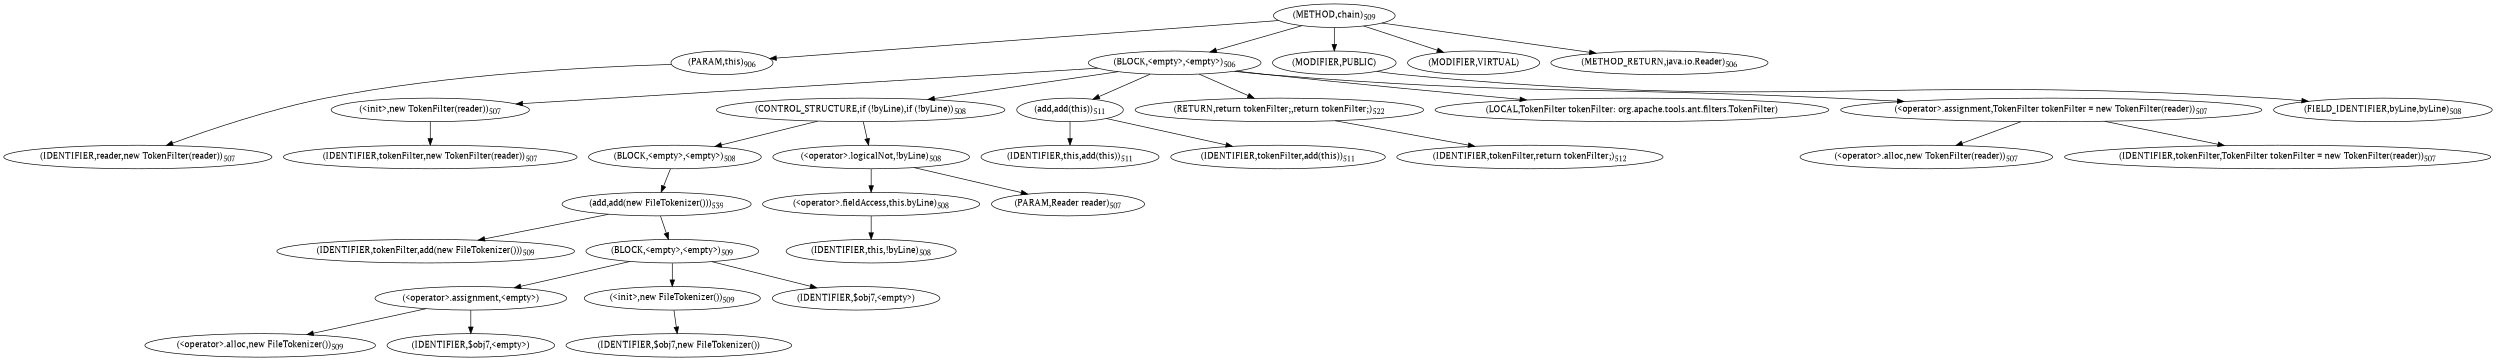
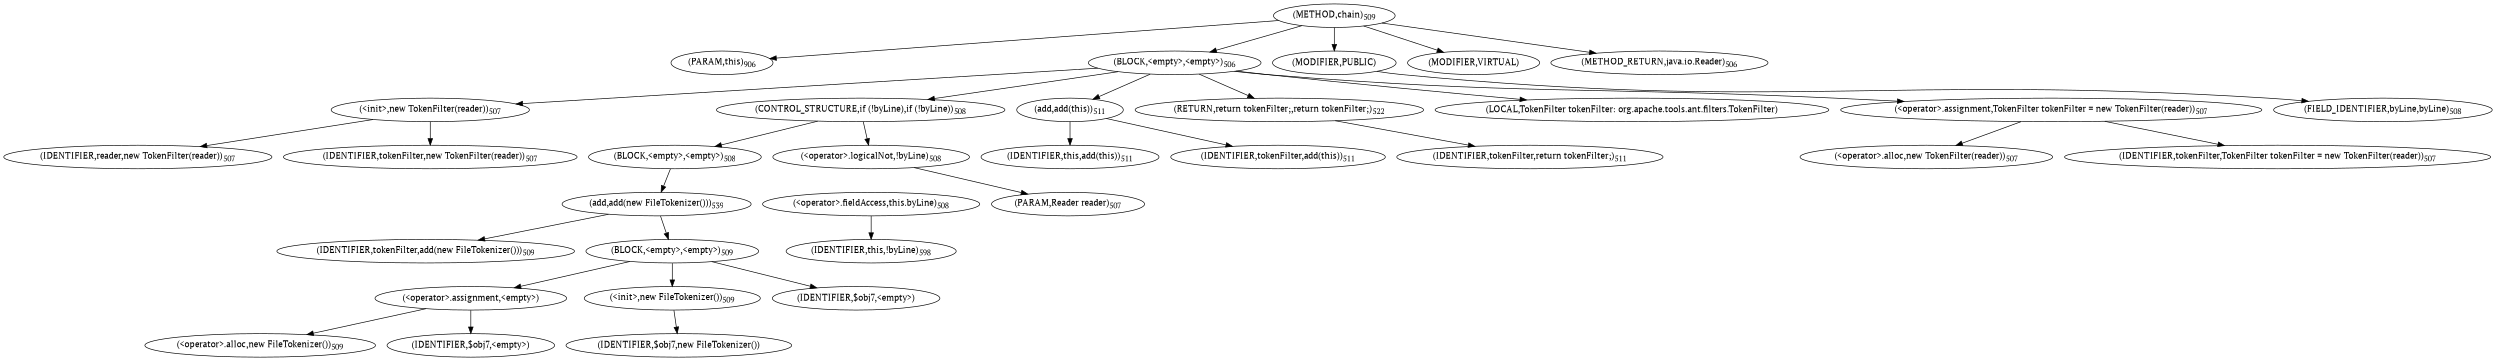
(419, 83) -> (290, 133)
(1621, 156) -> (1621, 156)
(871, 177) -> none
(925, 250) -> (925, 250)
